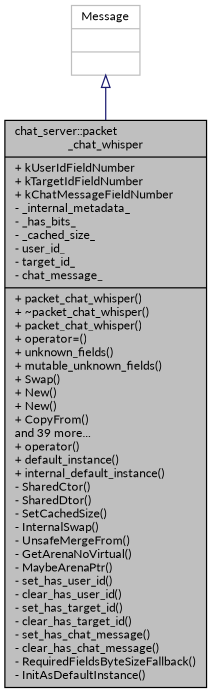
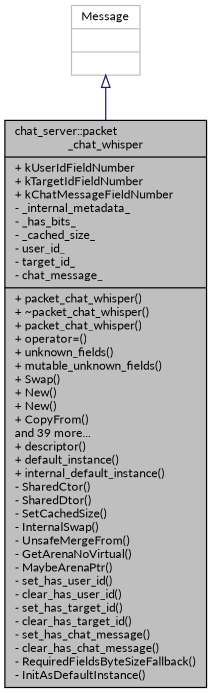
(48, 447) -> (51, 447)
